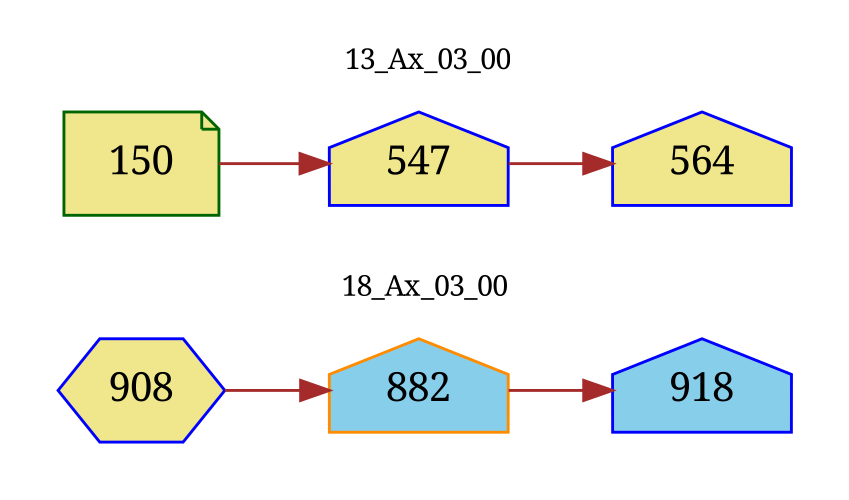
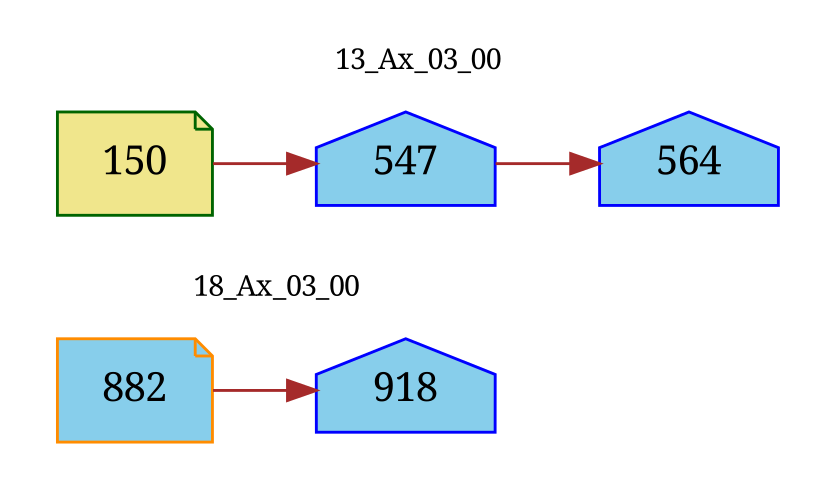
(419, 164) -> (406, 164)
(702, 164) -> (689, 164)
(141, 390) -> none
(419, 390) -> (135, 390)
